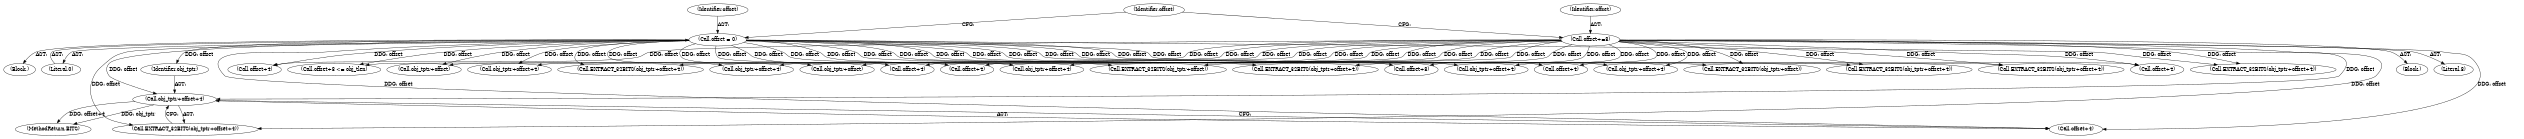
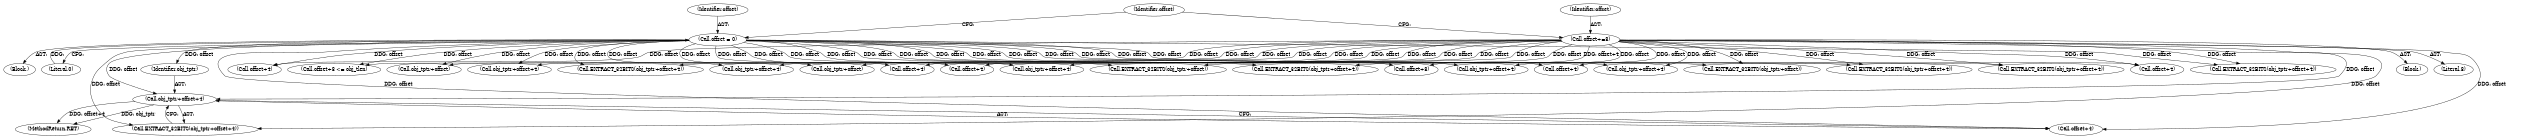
(58, 55) -> (58, 55)
(78, 55) -> (78, 55)
(1601, 55) -> (1601, 55)
(53, 129) -> (53, 129)
